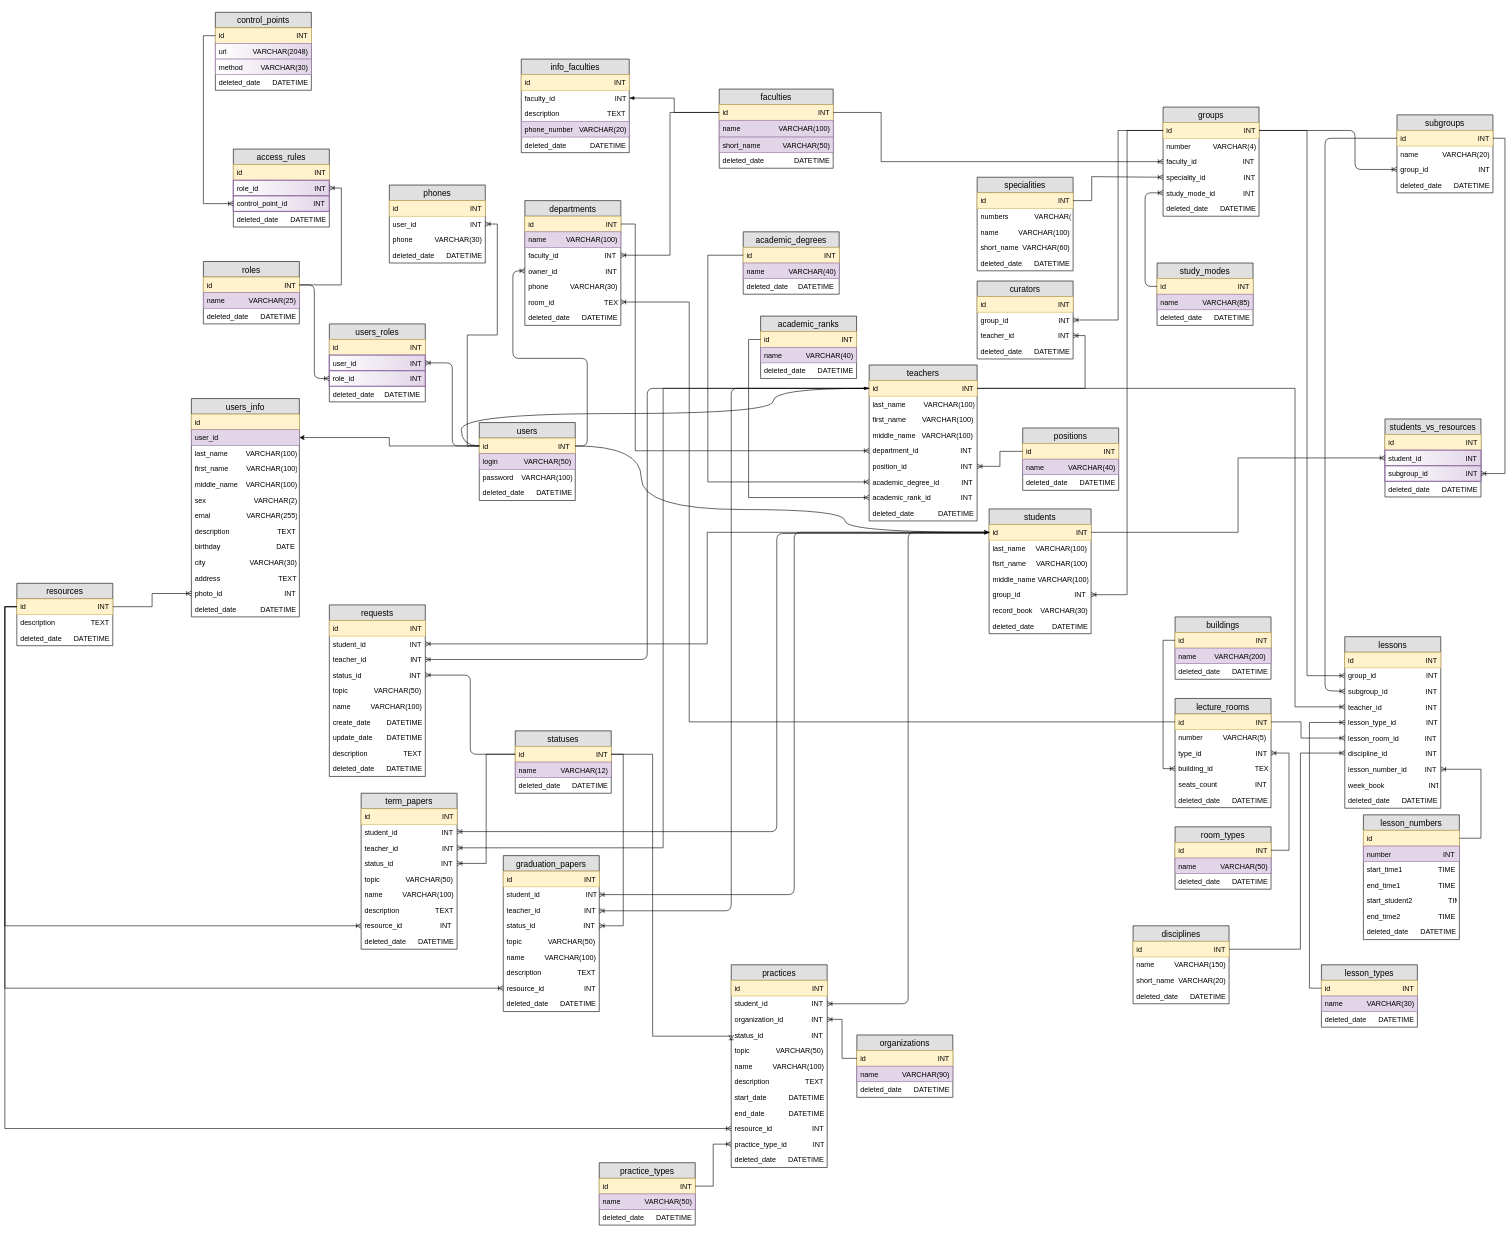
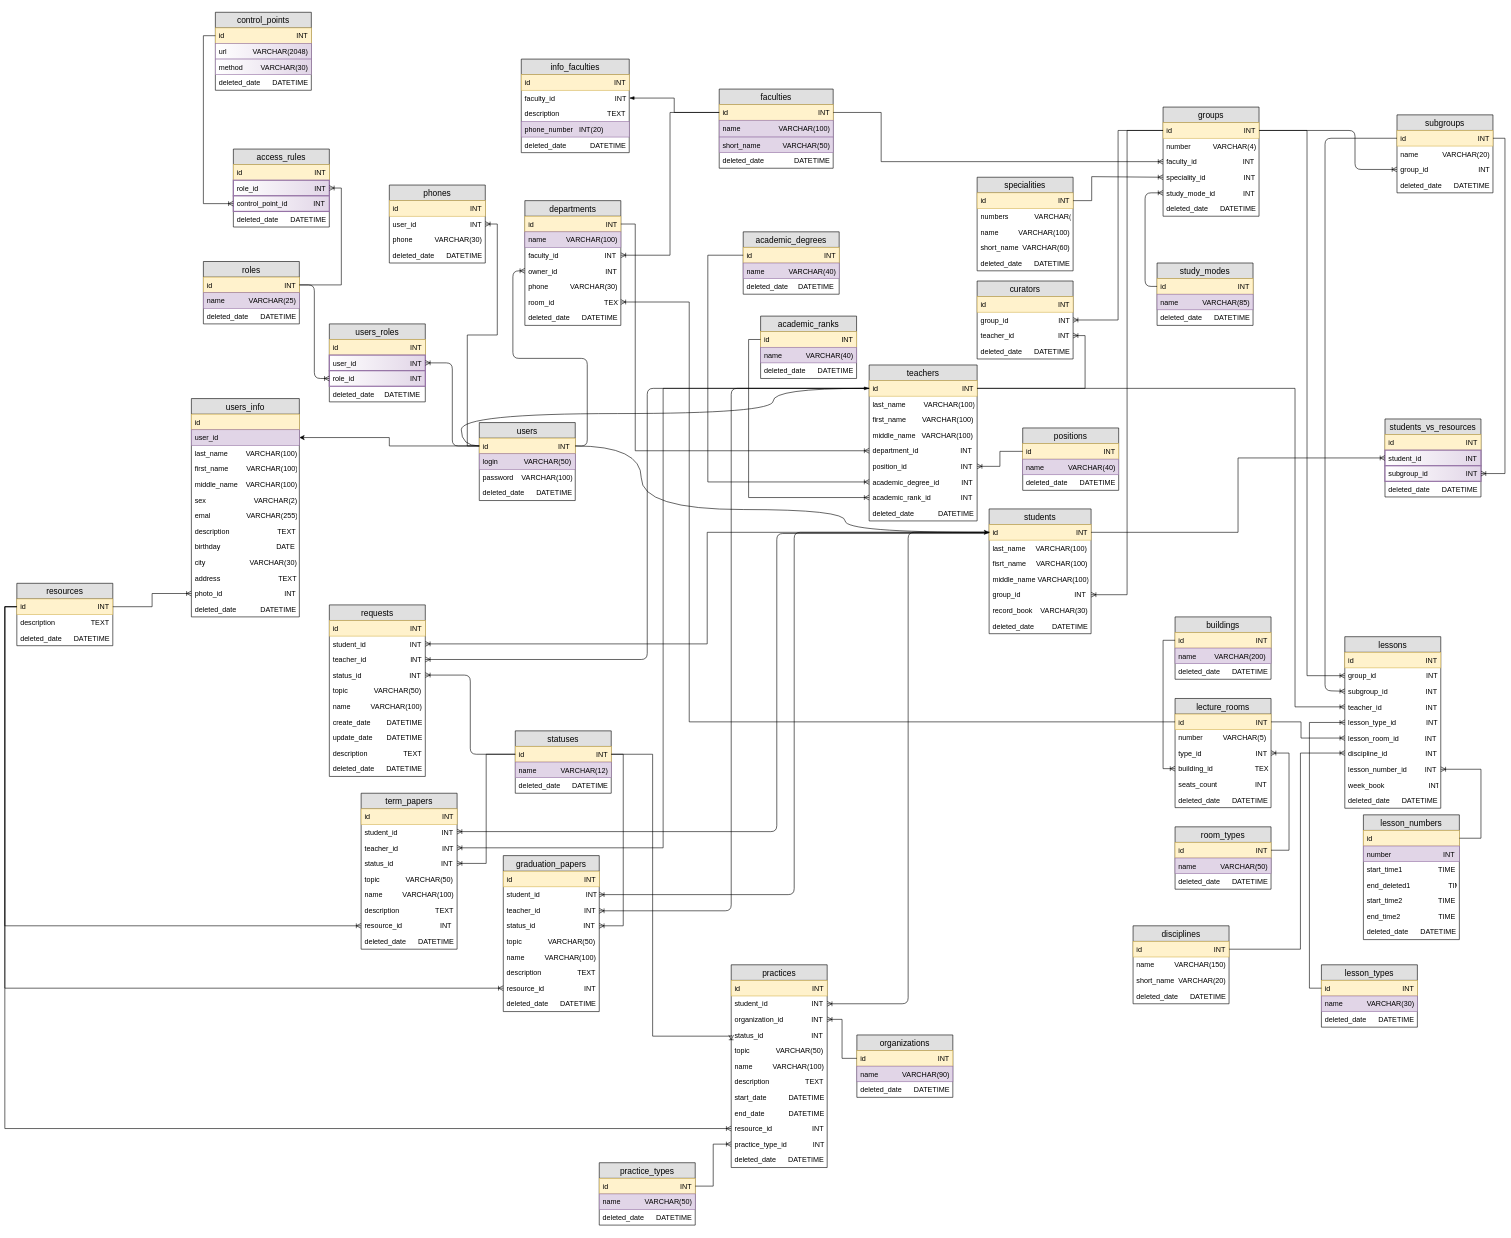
(576, 130) -> (568, 130)
(1422, 886) -> (1428, 886)
(1431, 901) -> (1424, 901)
